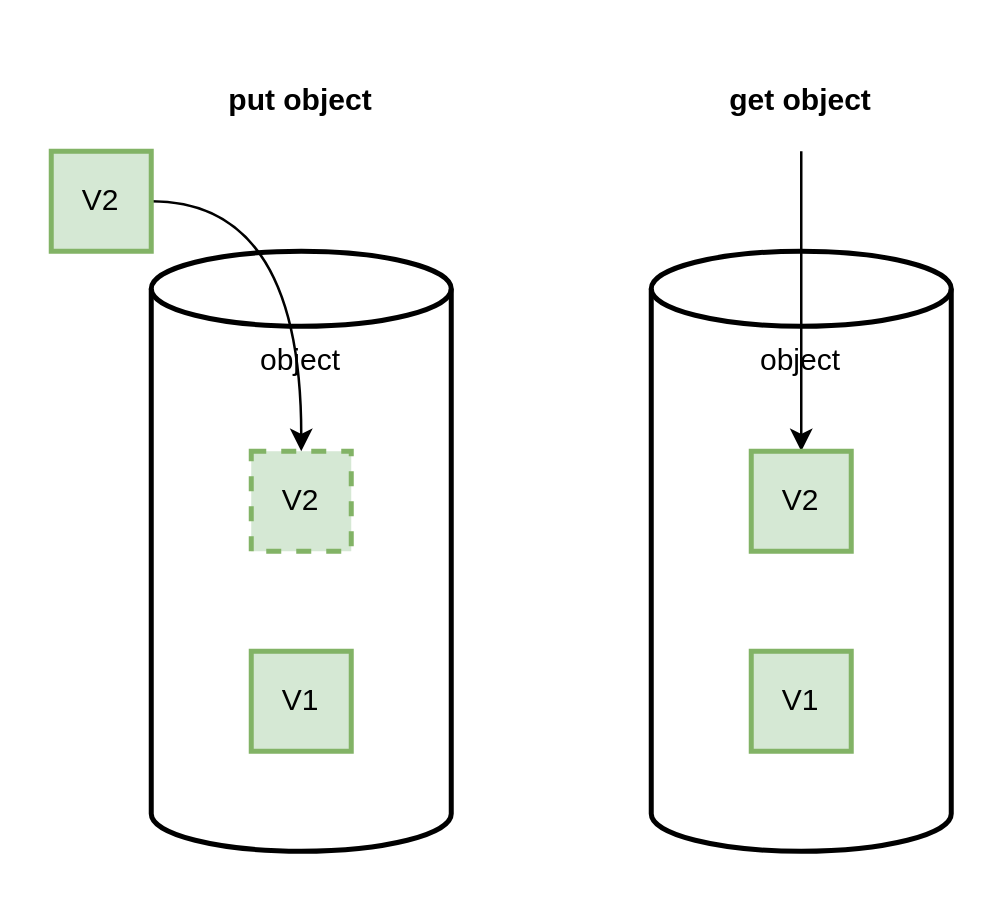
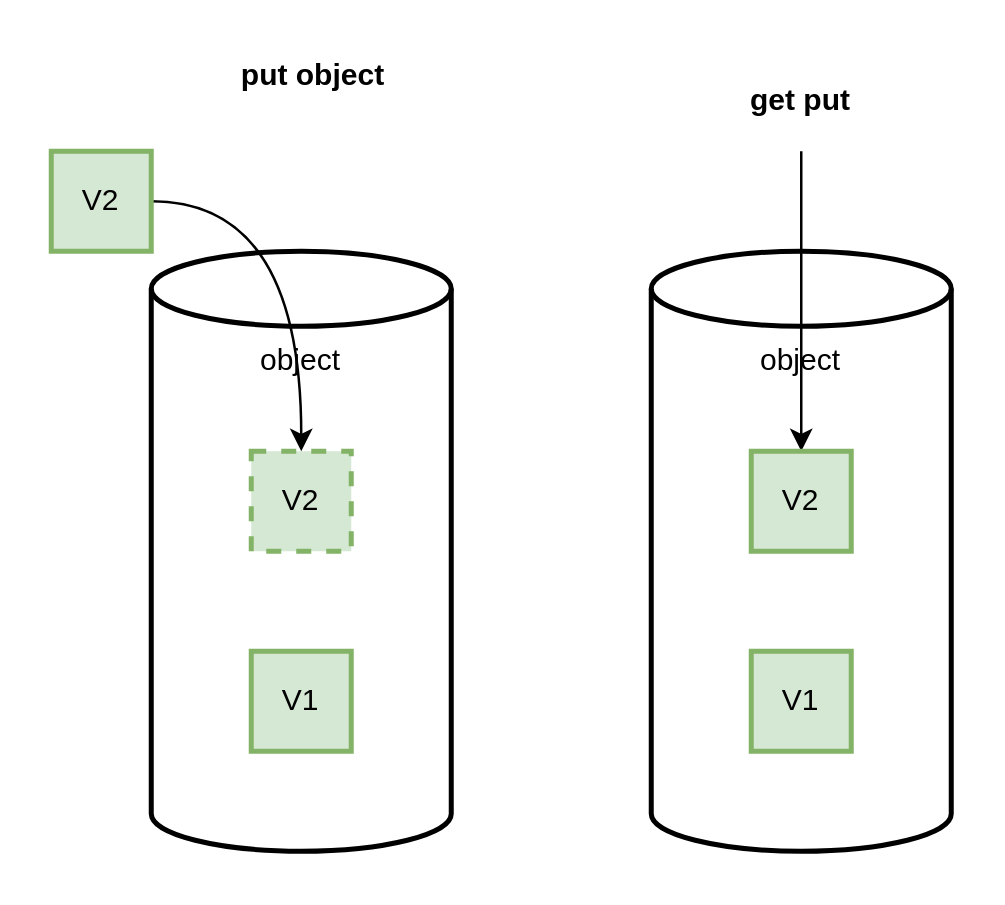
(301, 101) -> (314, 76)
(801, 101) -> (801, 101)
